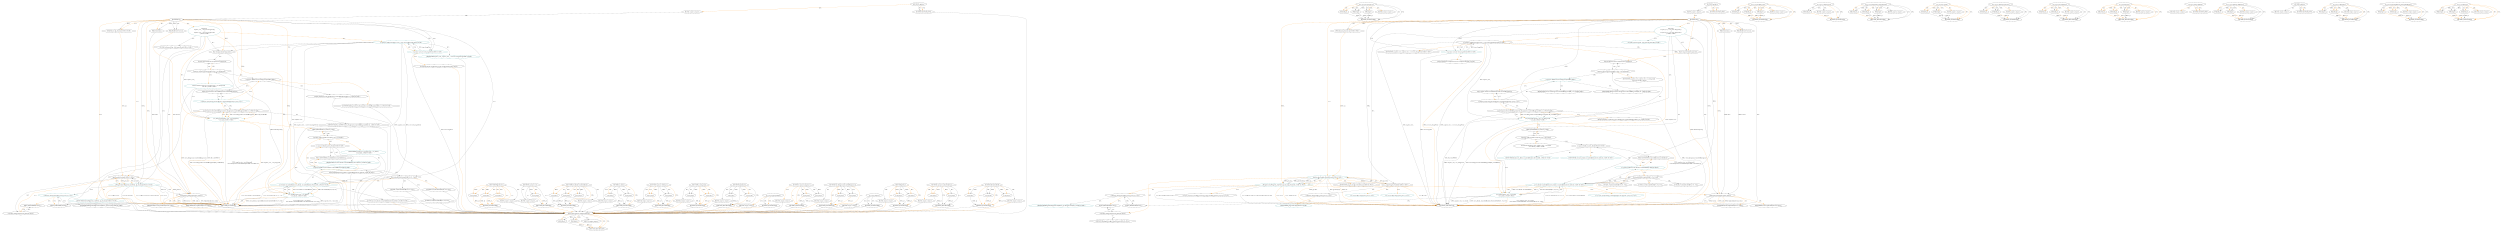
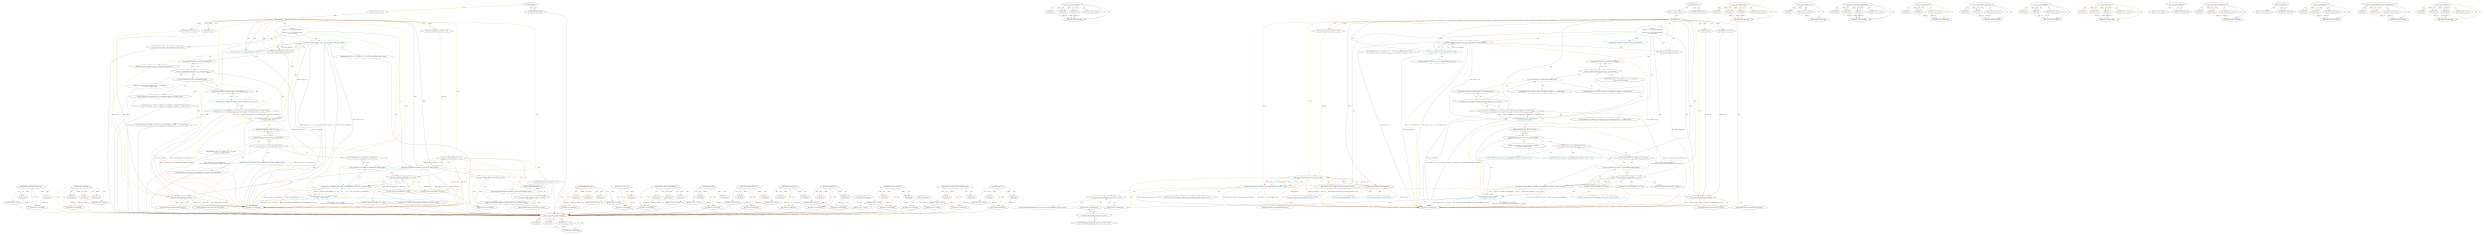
none -> (546, 182)
(1373, 190) -> (1343, 192)
none -> (531, 208)
